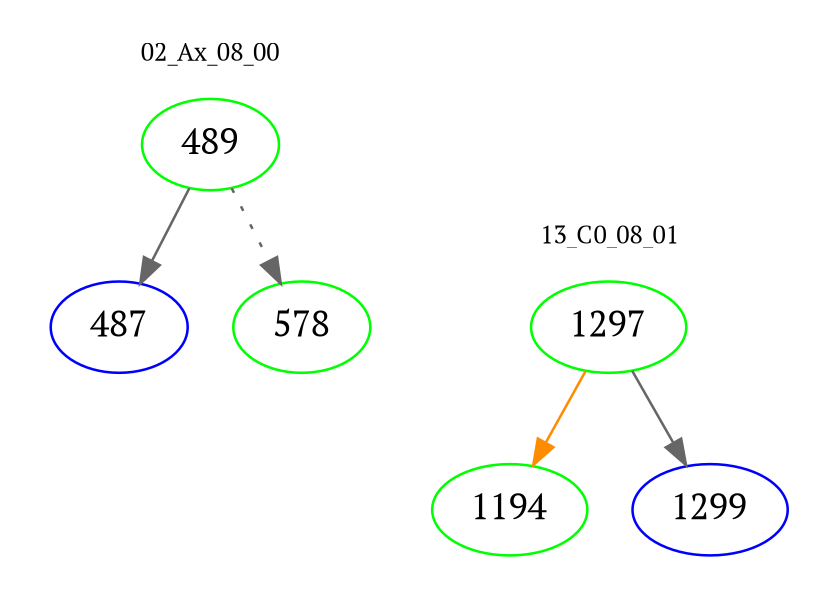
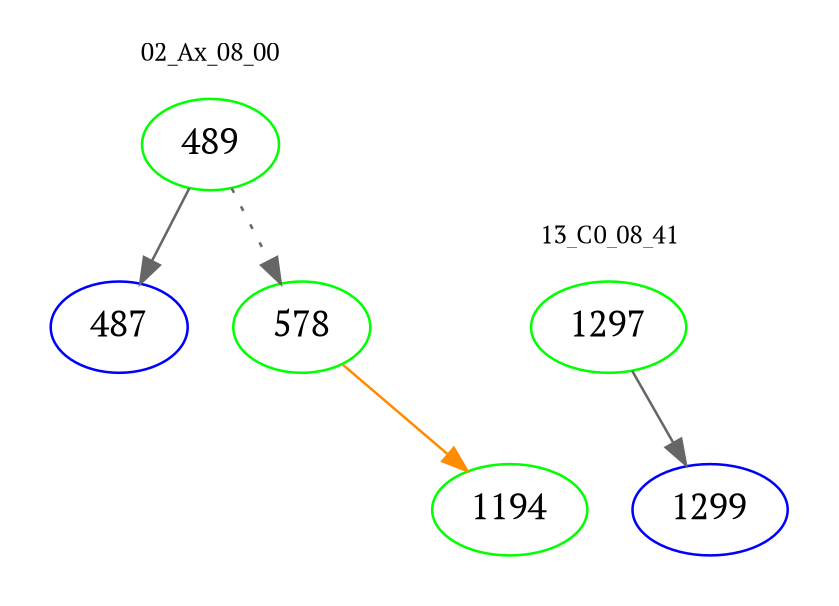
(610, 237) -> (610, 237)
(566, 407) -> (395, 409)
